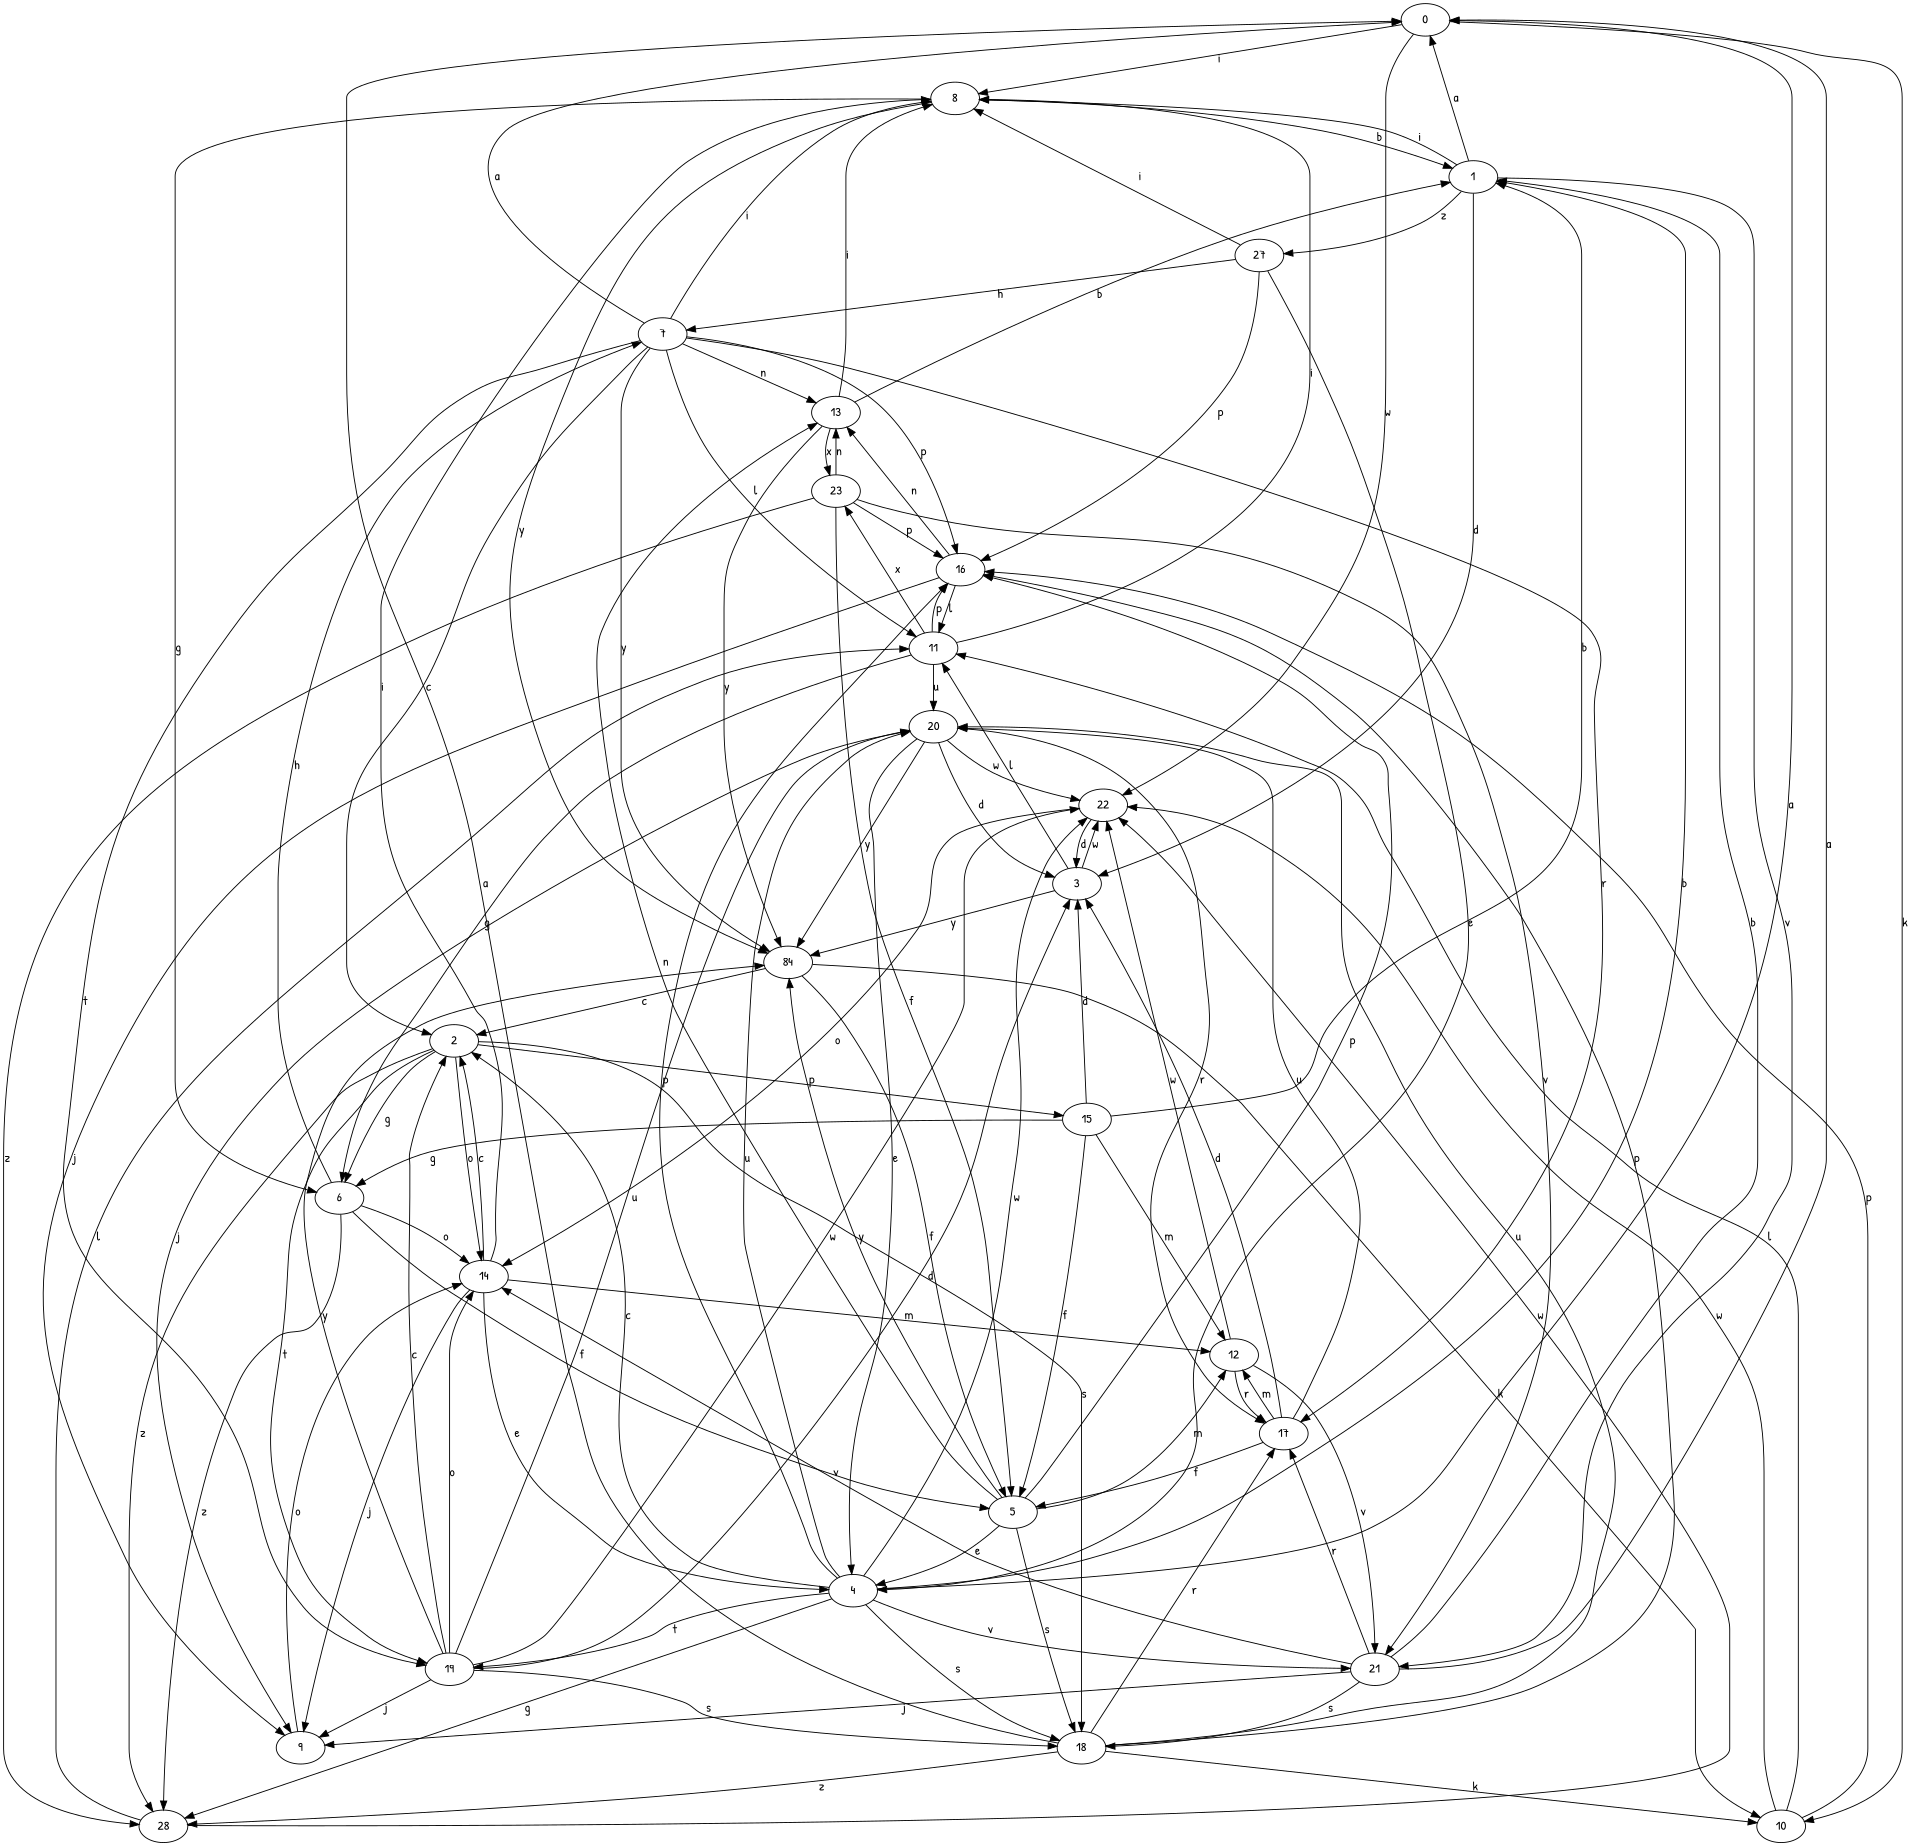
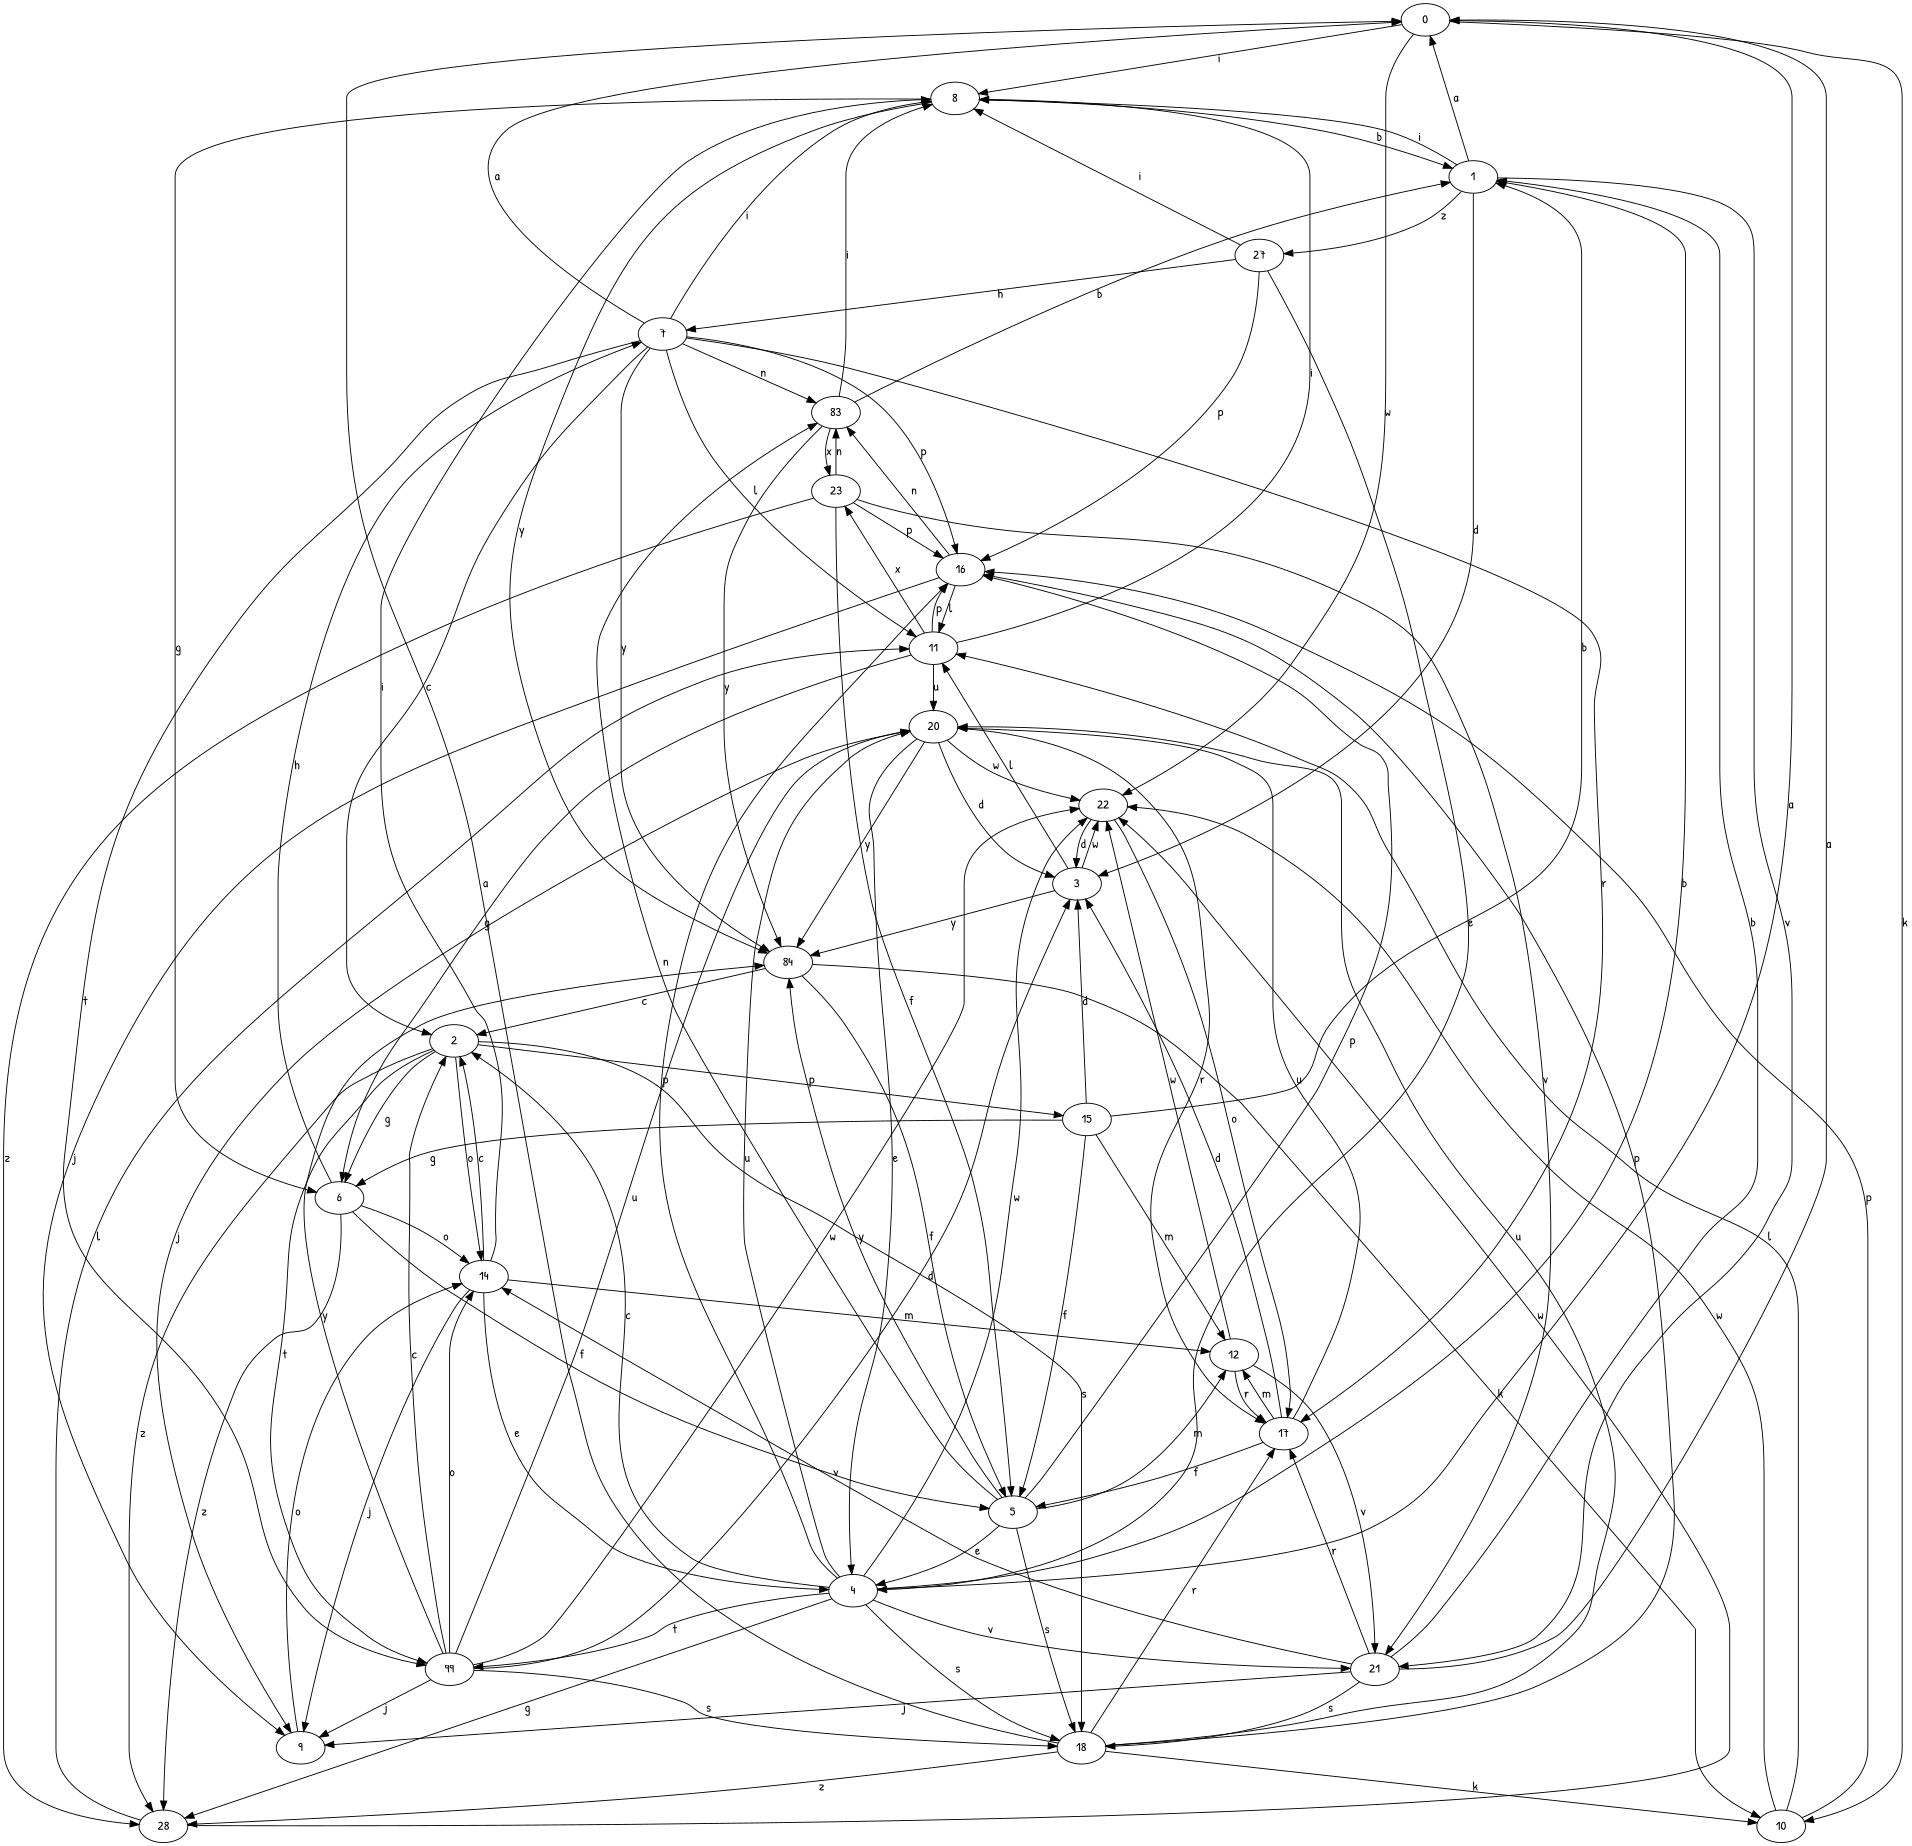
(836, 413) -> (836, 413)
(819, 1040) -> (1228, 1122)
(450, 1669) -> (450, 1669)
